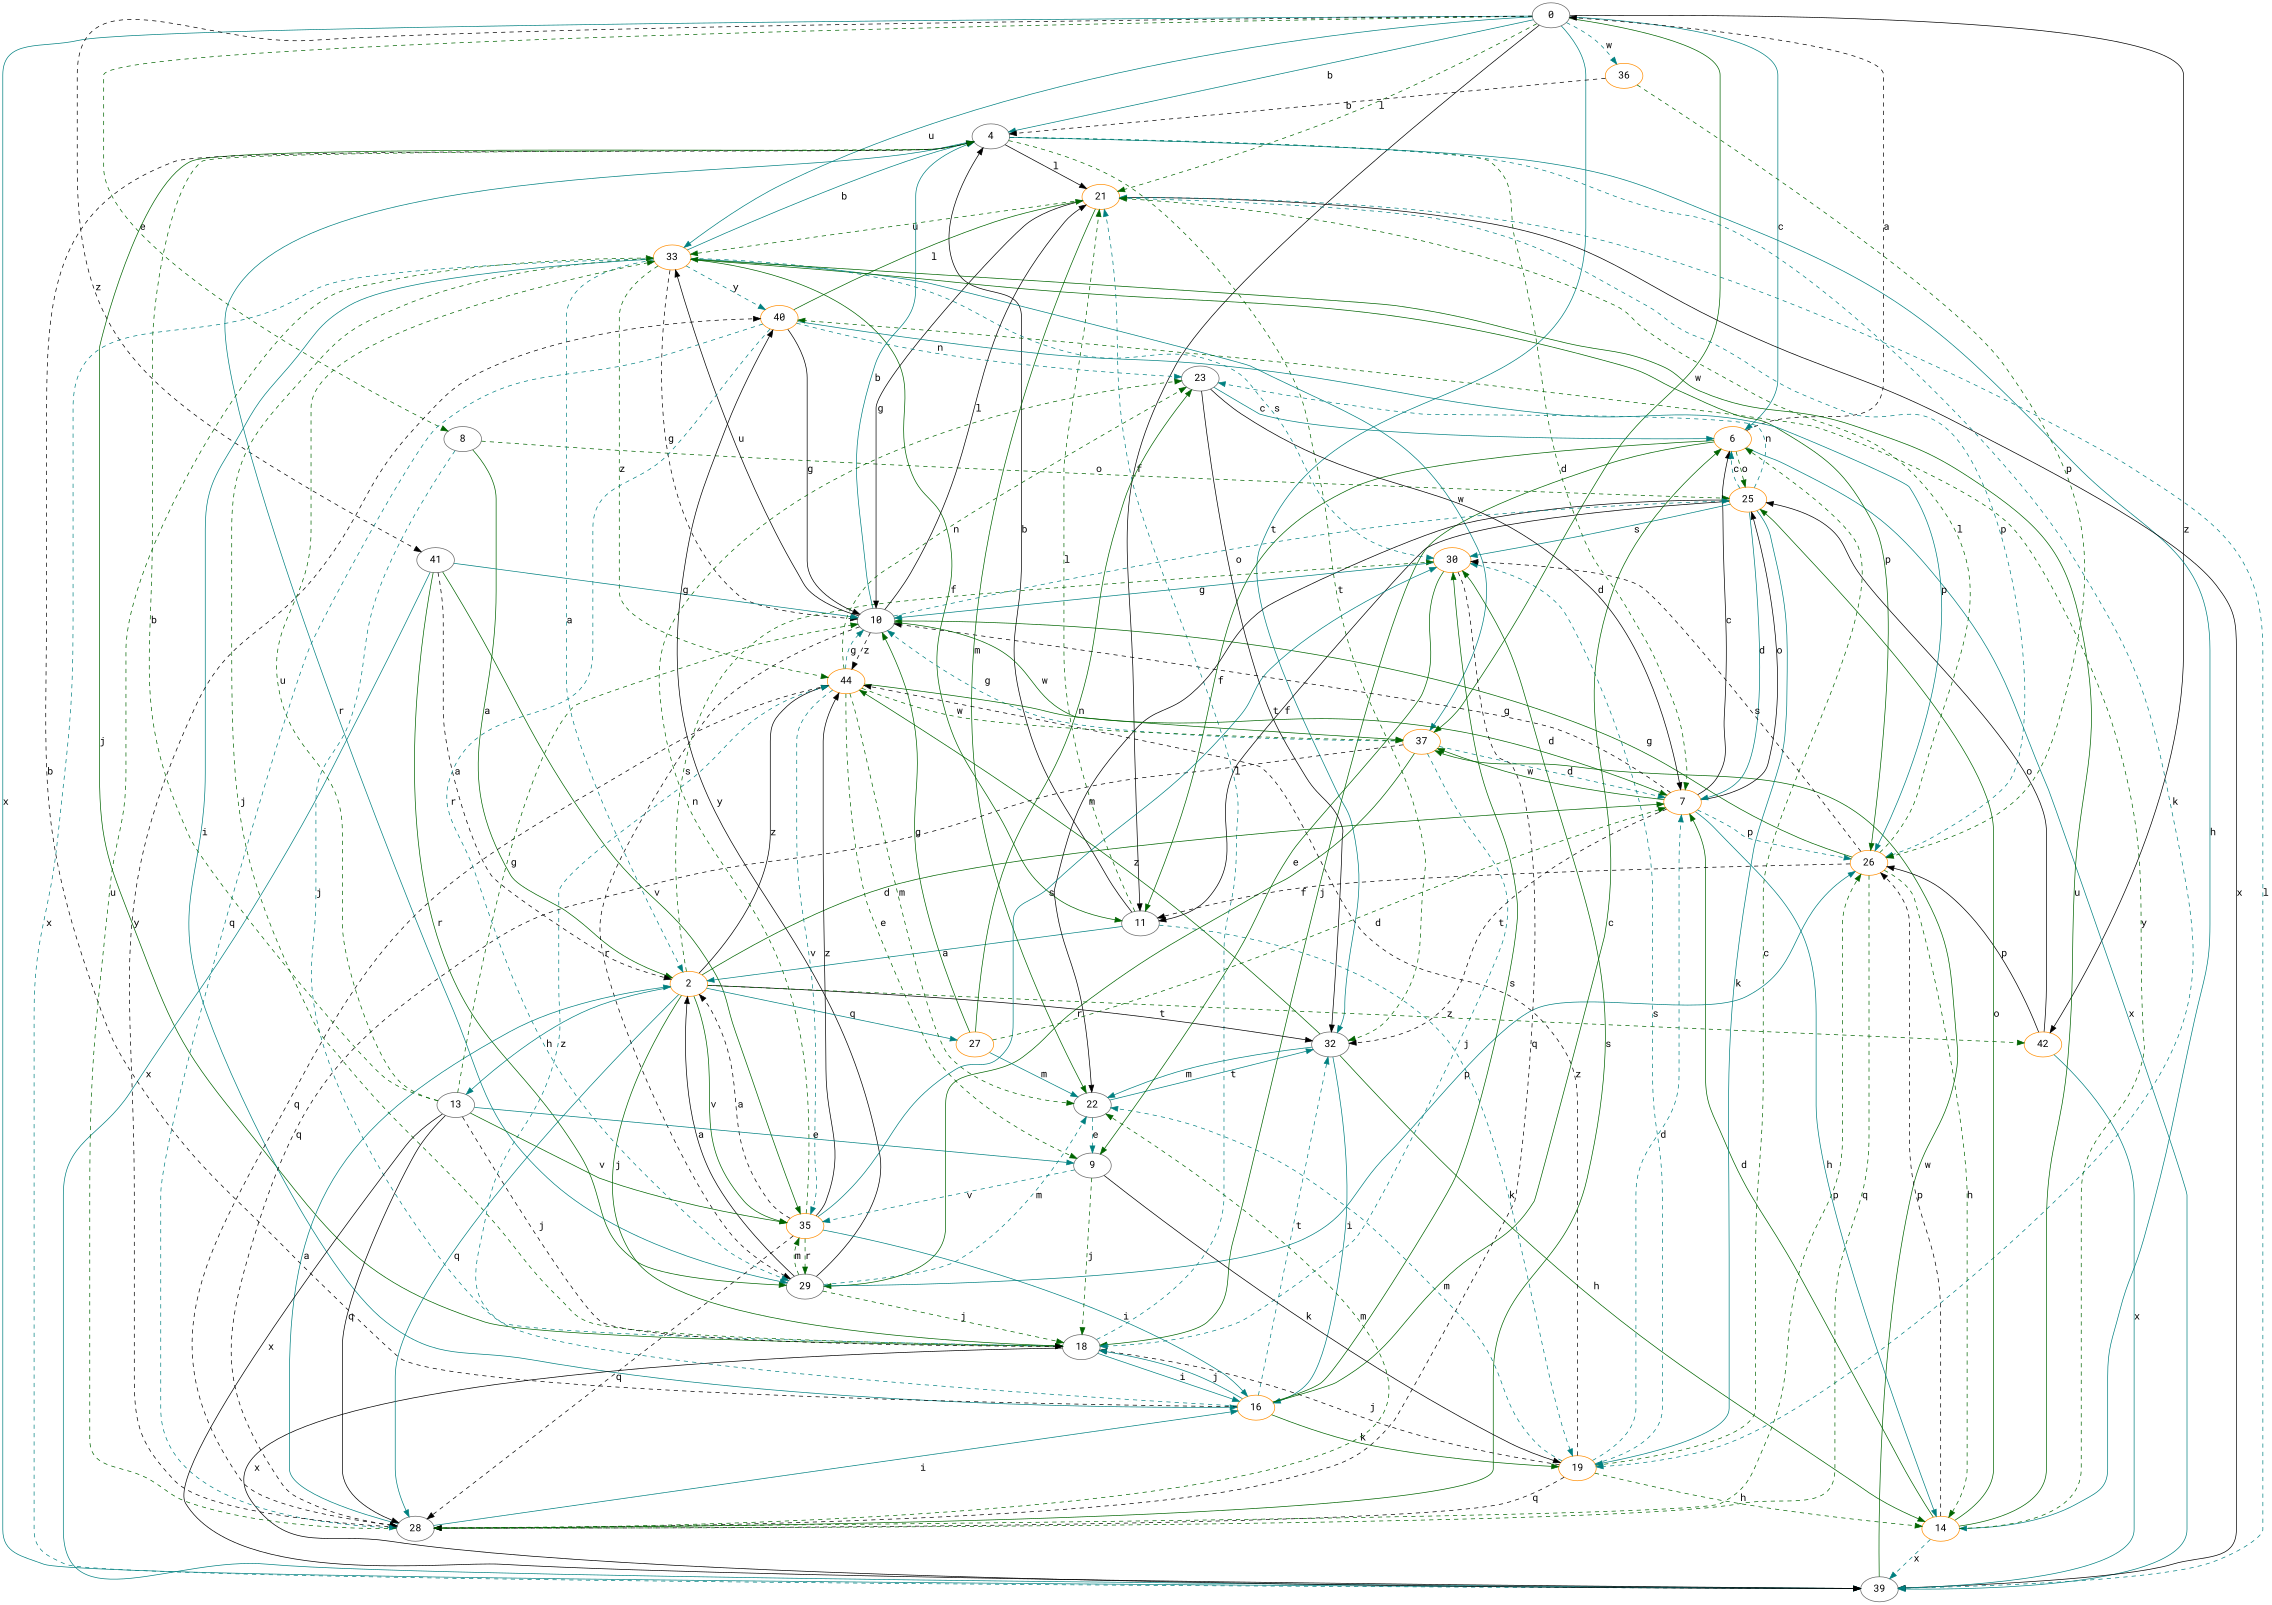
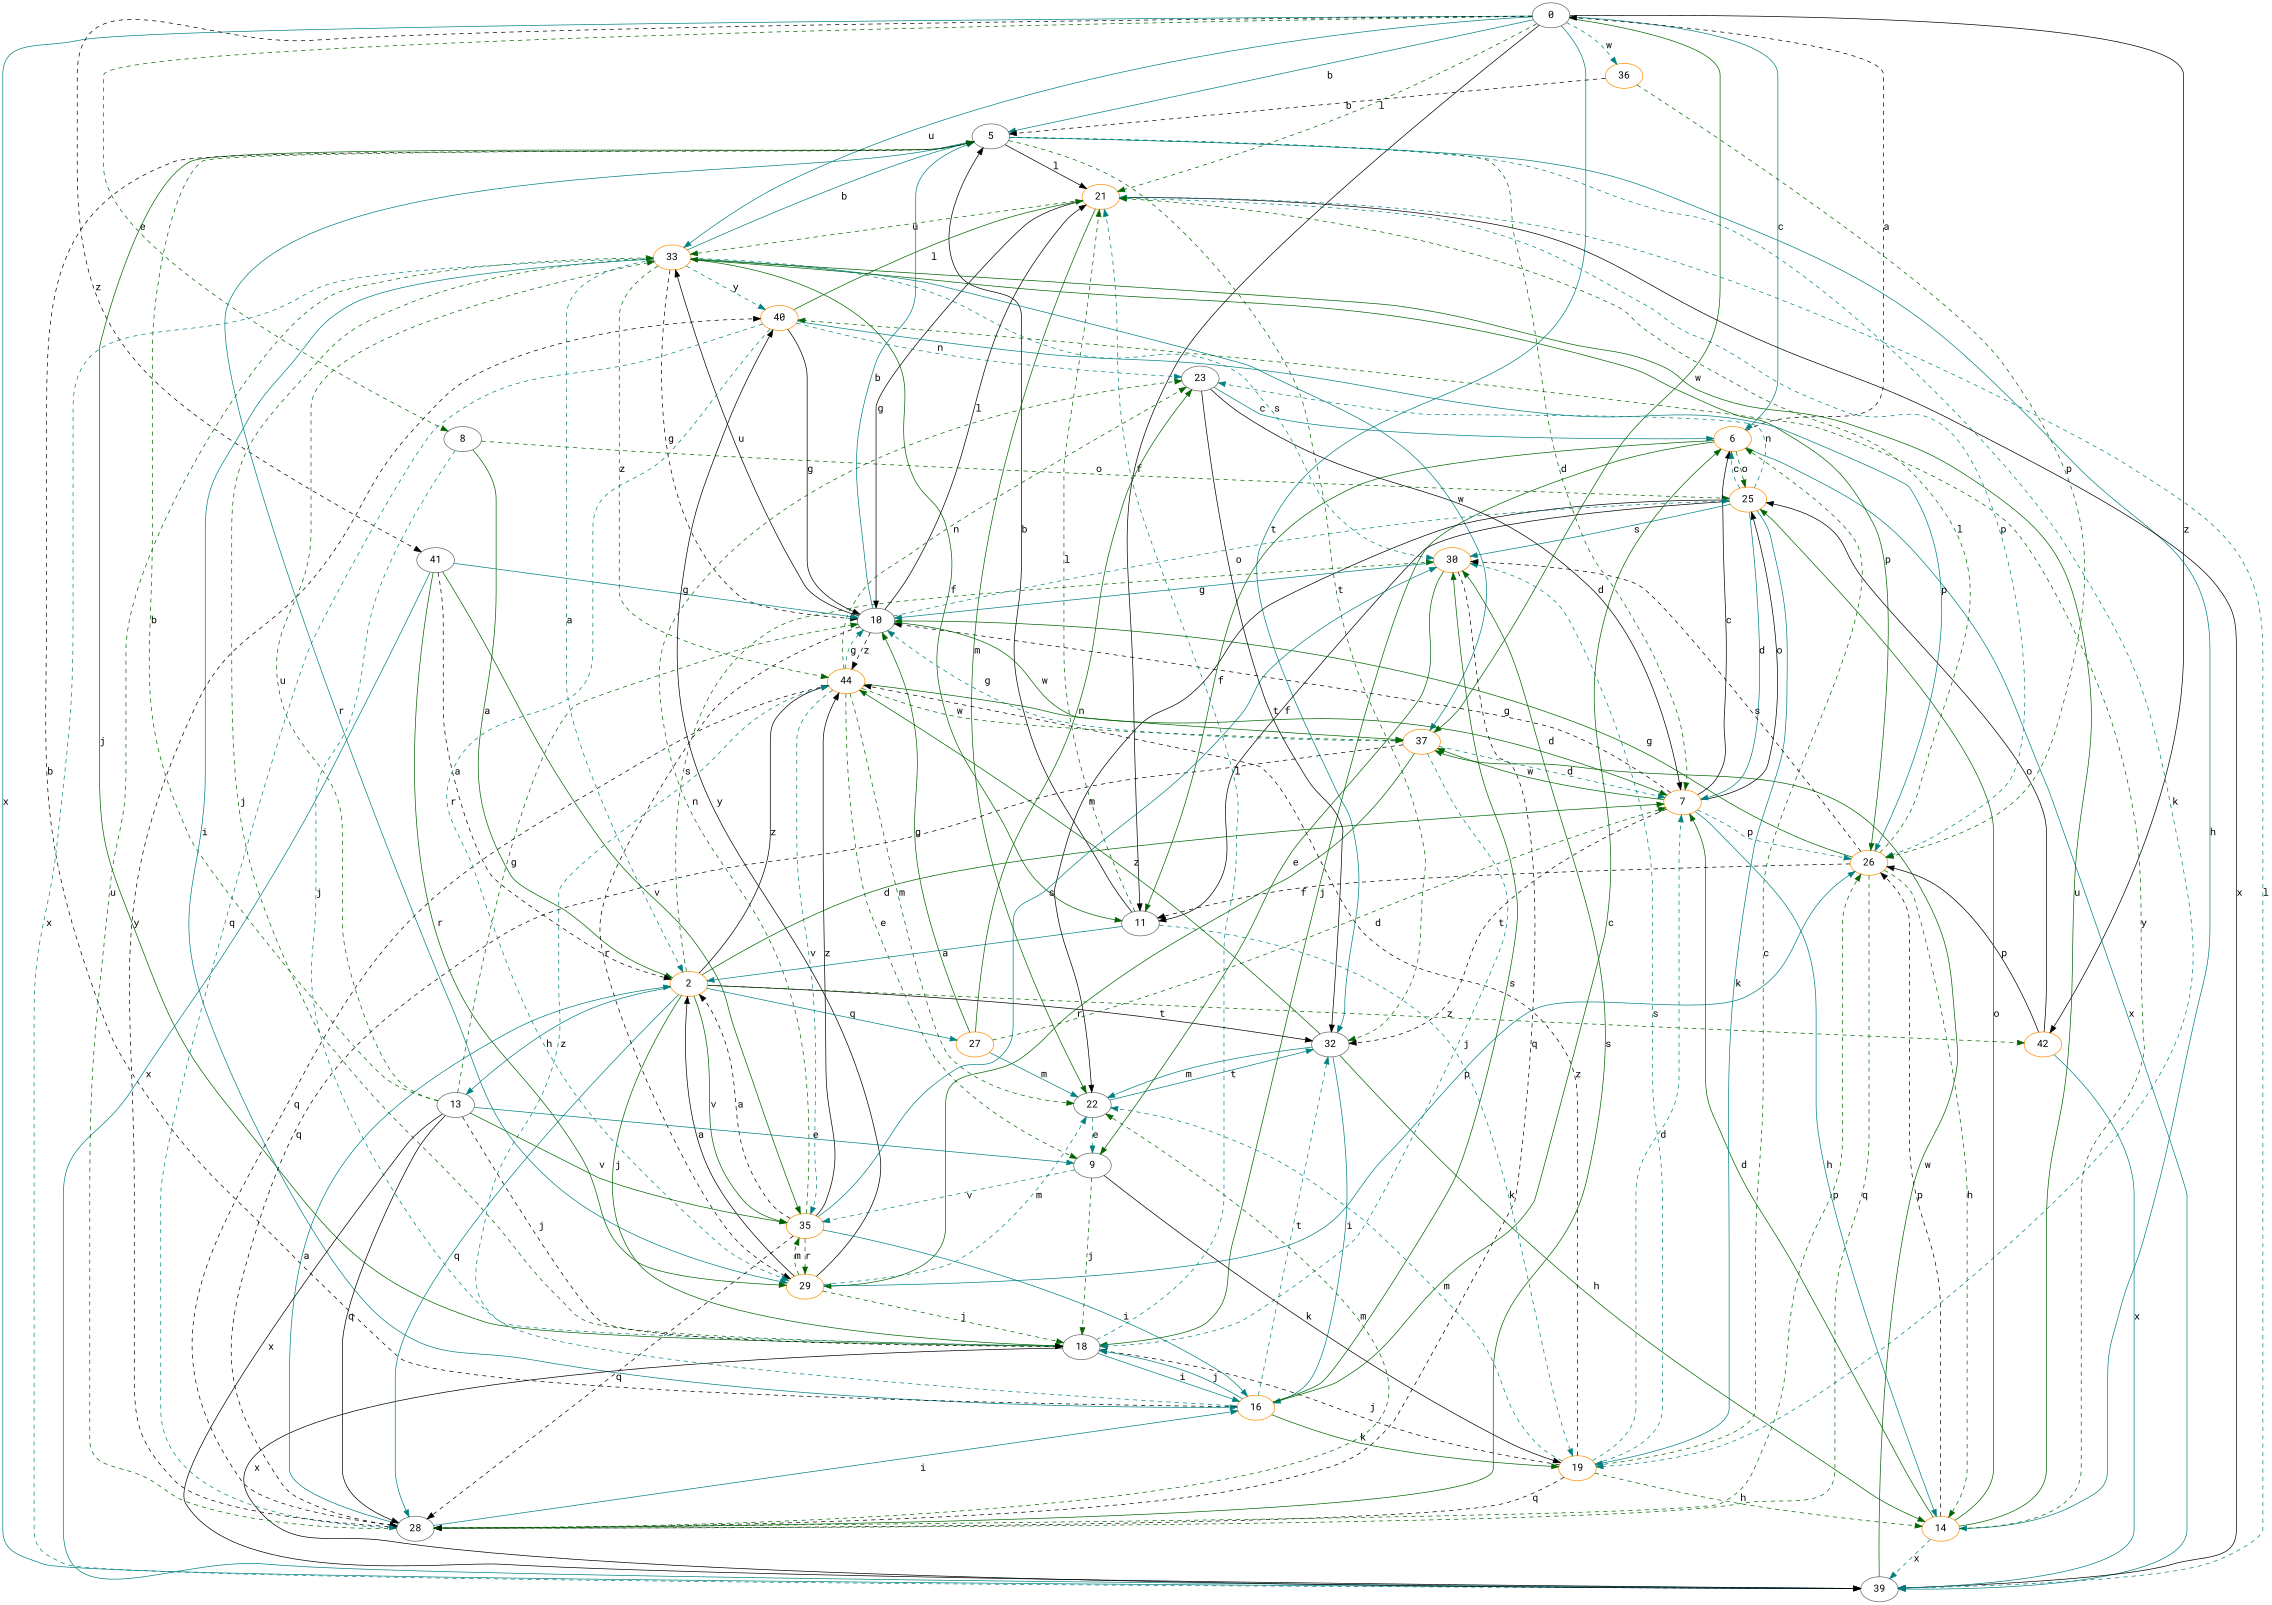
(991, 136) -> (991, 136)
(805, 1287) -> (805, 1287)
